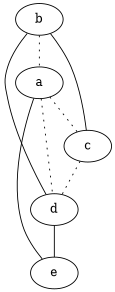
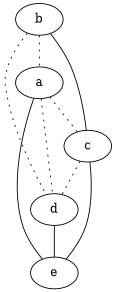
(12, 114) -> (12, 114)
none -> (89, 213)
